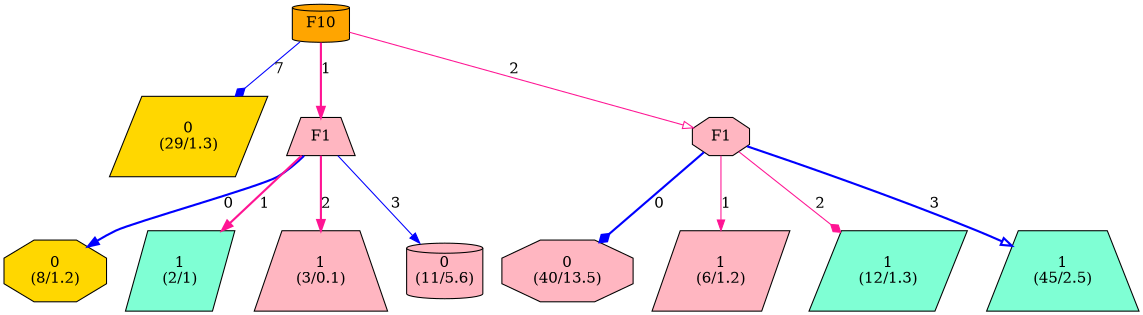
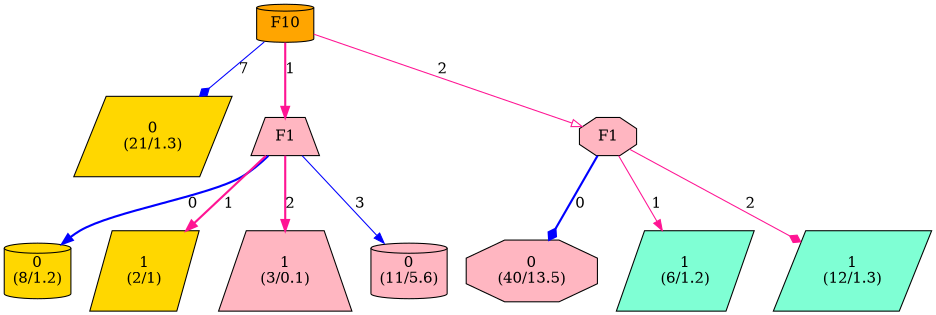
(189, 137) -> (153, 137)
(55, 271) -> (38, 271)
(180, 271) -> (144, 271)
(721, 271) -> (685, 271)
(1063, 271) -> none
